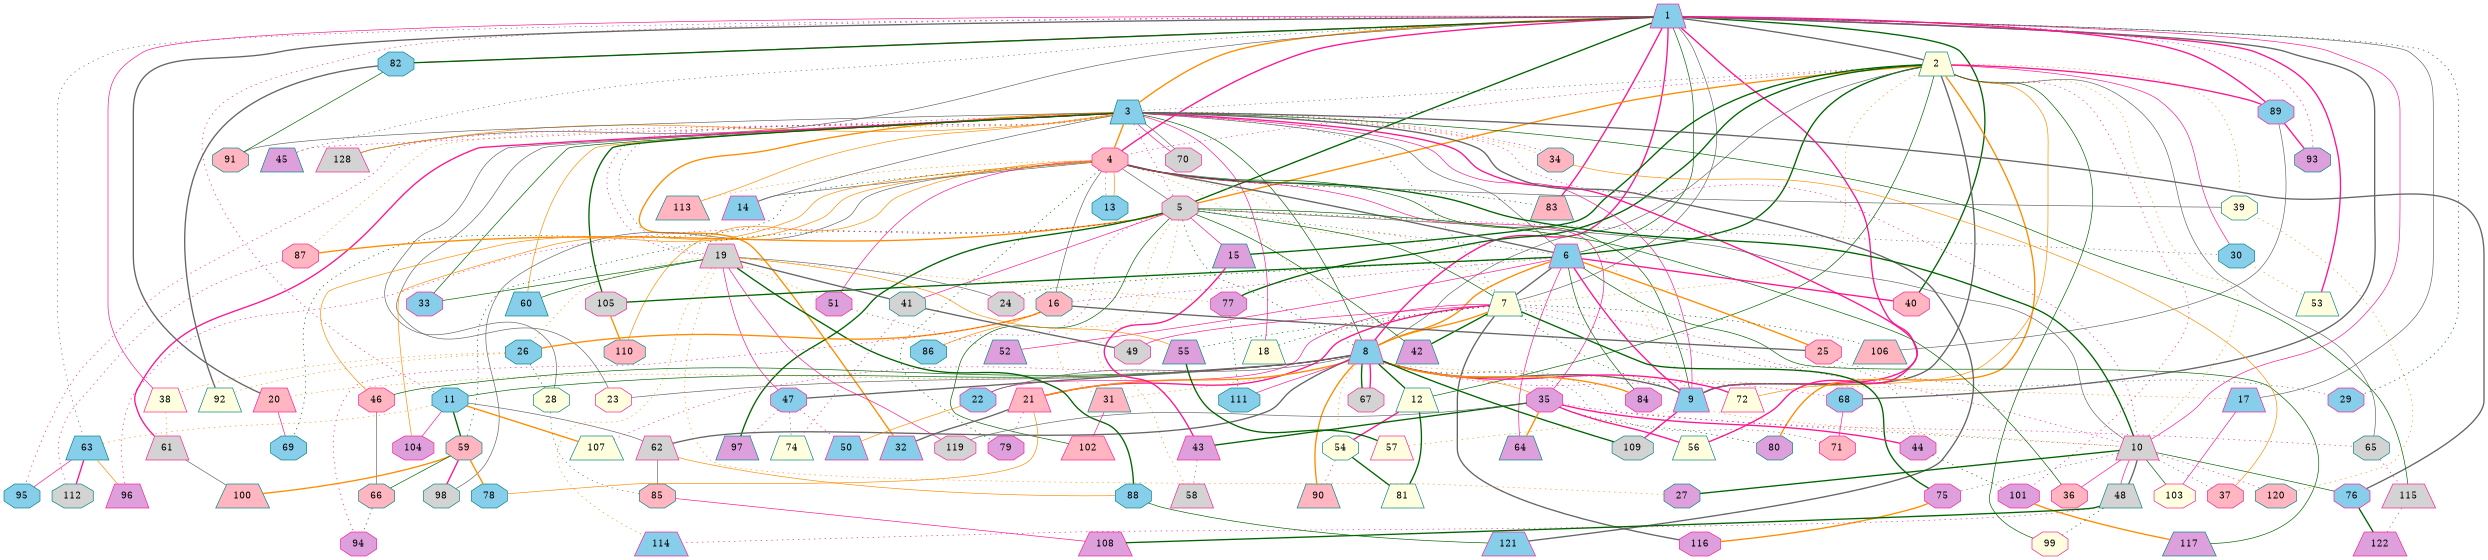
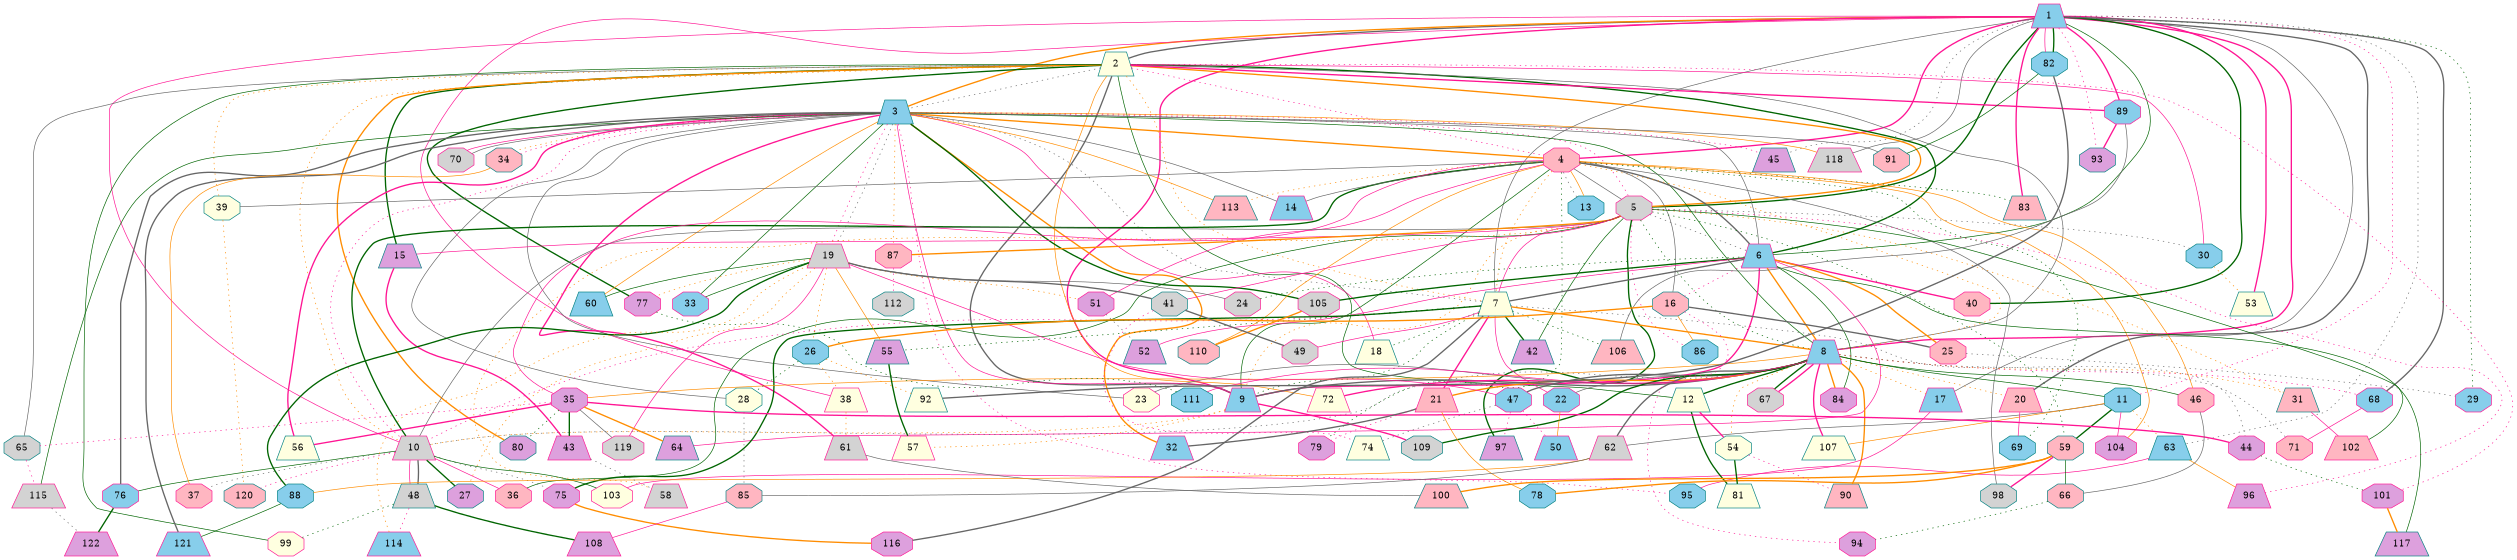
(343, 160) -> (1835, 160)
(1366, 239) -> (1531, 240)
(978, 367) -> (1814, 400)
(523, 424) -> (1964, 426)
(80, 472) -> none
